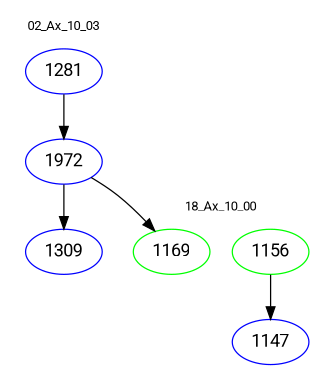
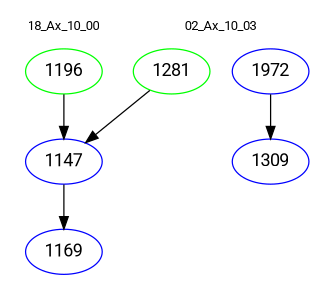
(64, 71) -> (172, 71)
(64, 110) -> (131, 106)
(131, 207) -> (64, 201)
(172, 252) -> (64, 252)
(271, 252) -> (64, 71)
